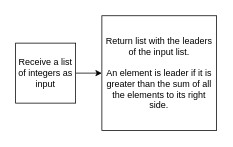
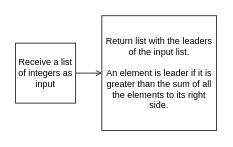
(95, 73) -> (97, 73)
